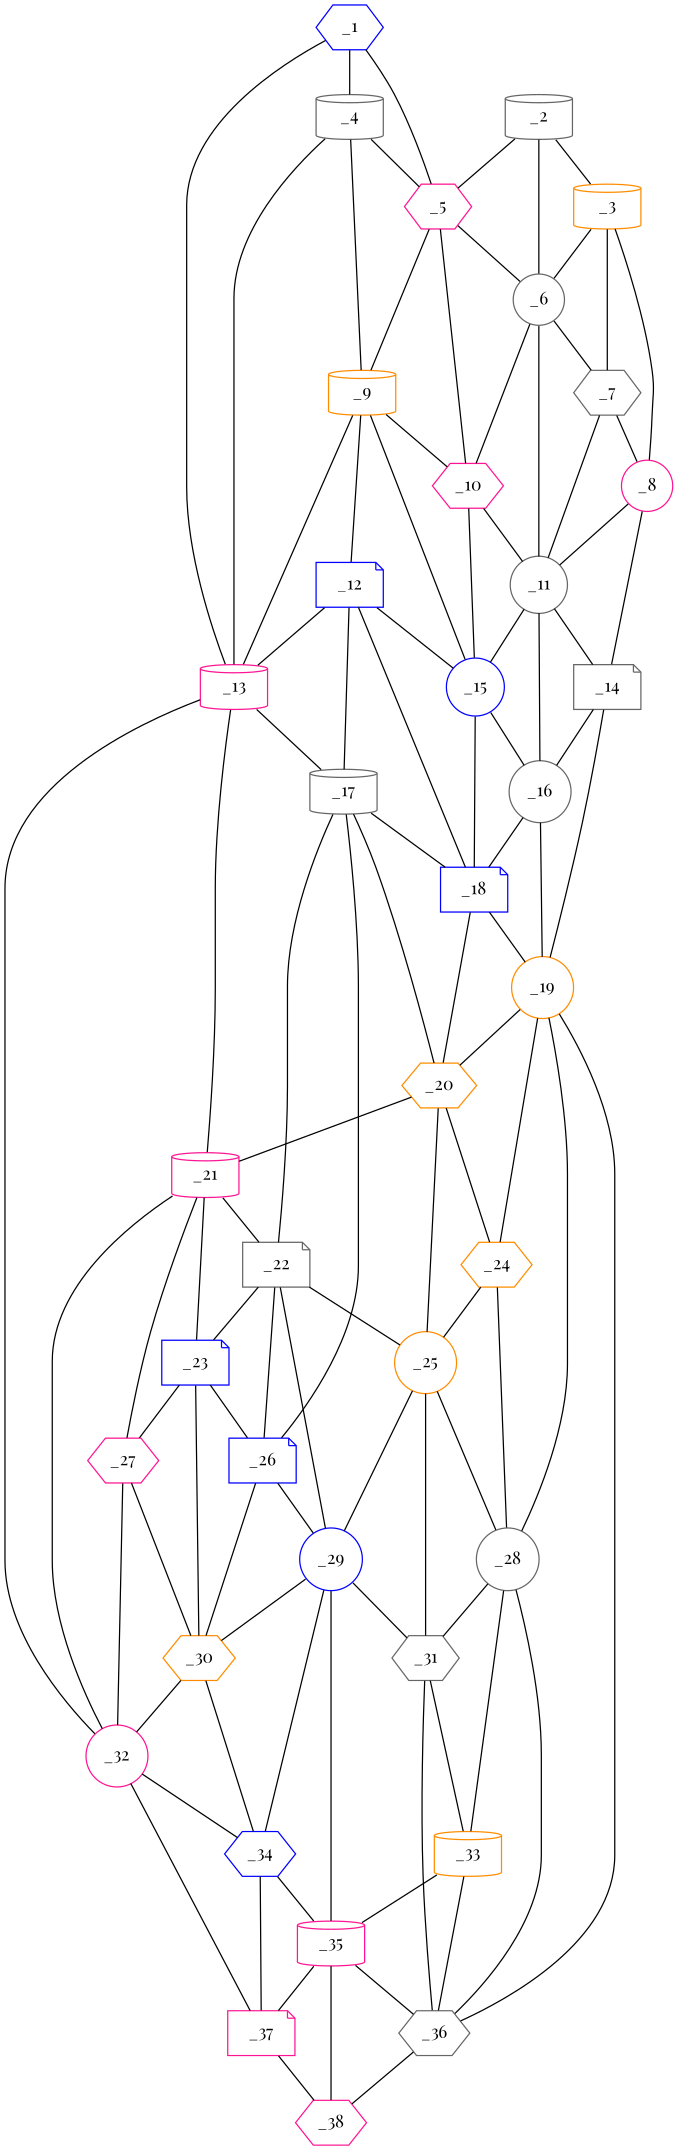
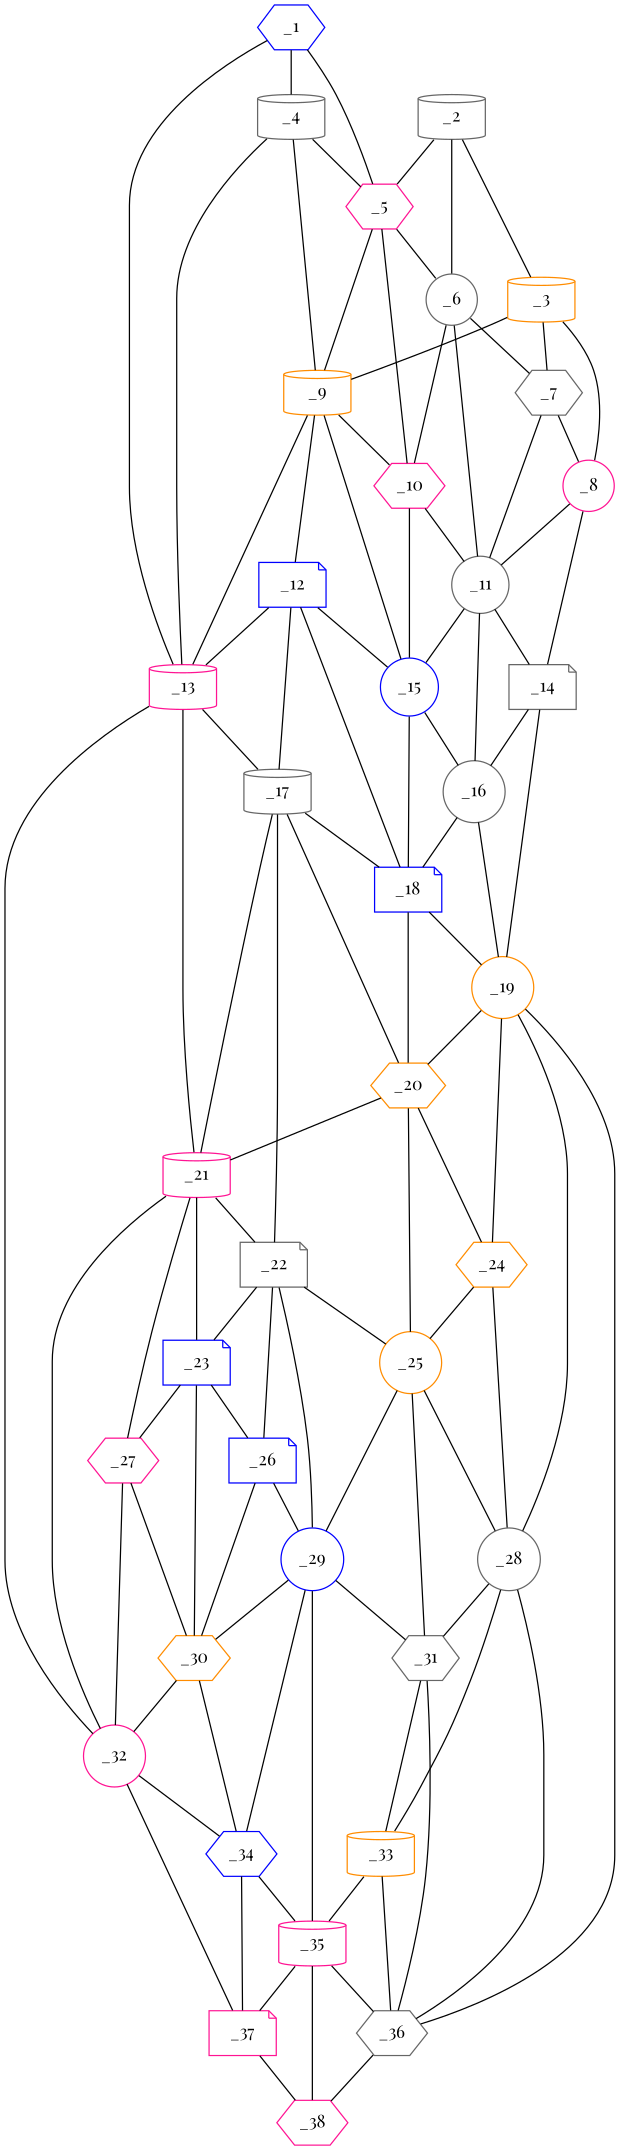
(573, 254) -> (430, 350)
(358, 1136) -> (235, 983)
